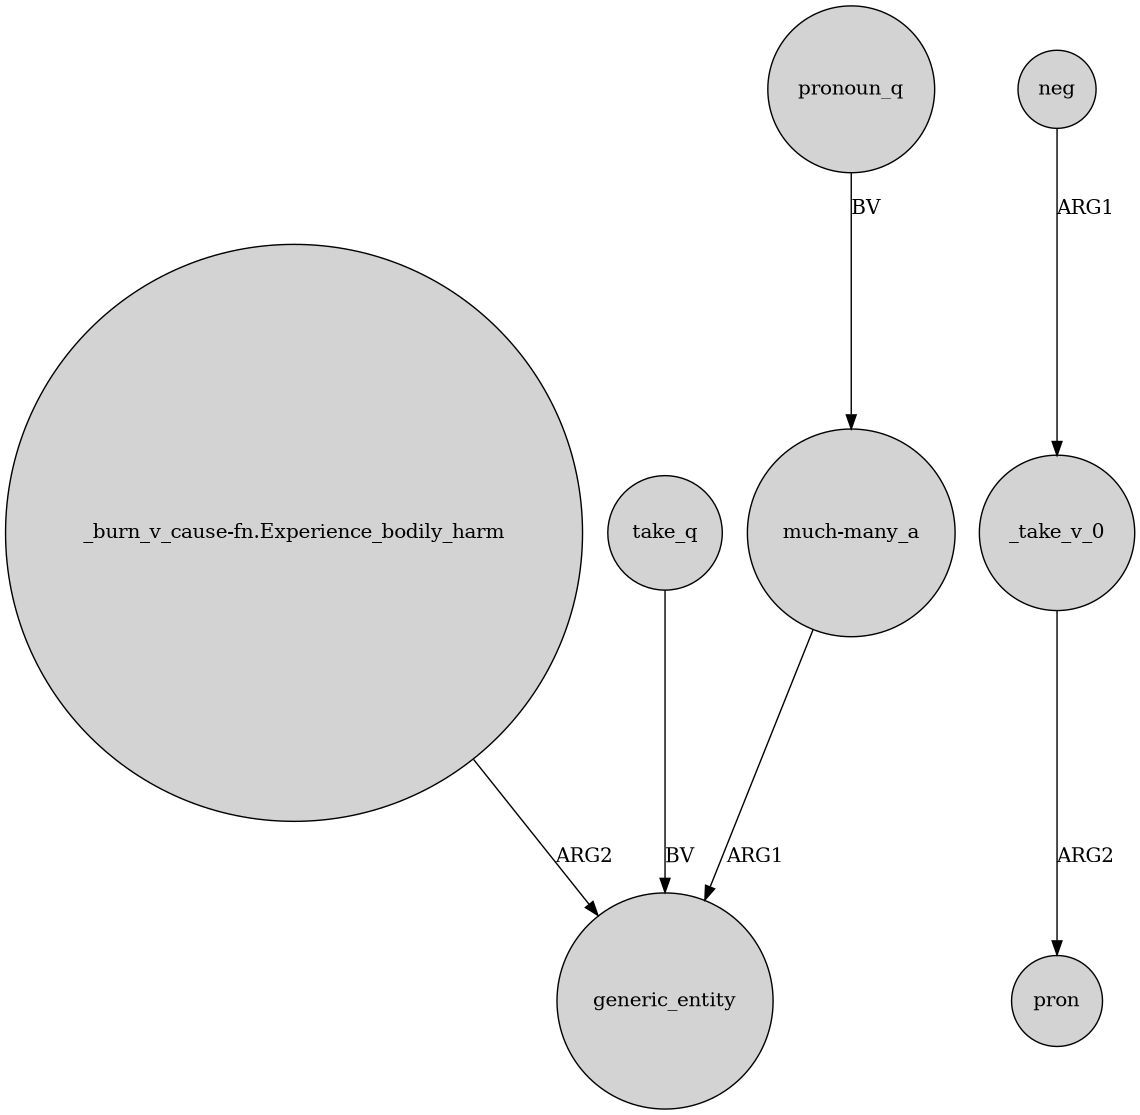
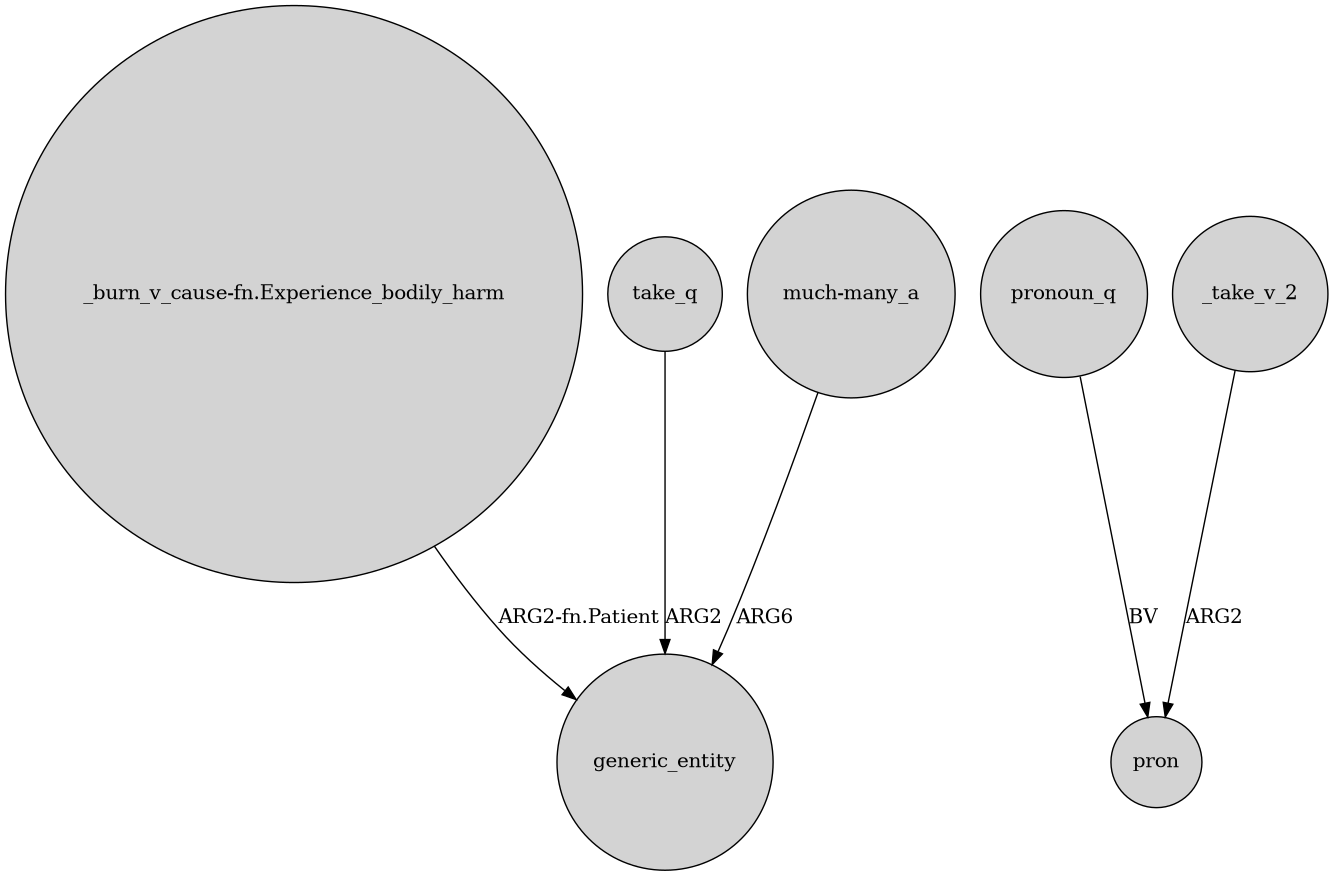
(1057, 89) -> none
(851, 294) -> (1113, 540)
(1057, 533) -> (1250, 294)
(585, 857) -> (579, 618)
(680, 857) -> (694, 618)
(755, 857) -> (765, 618)
